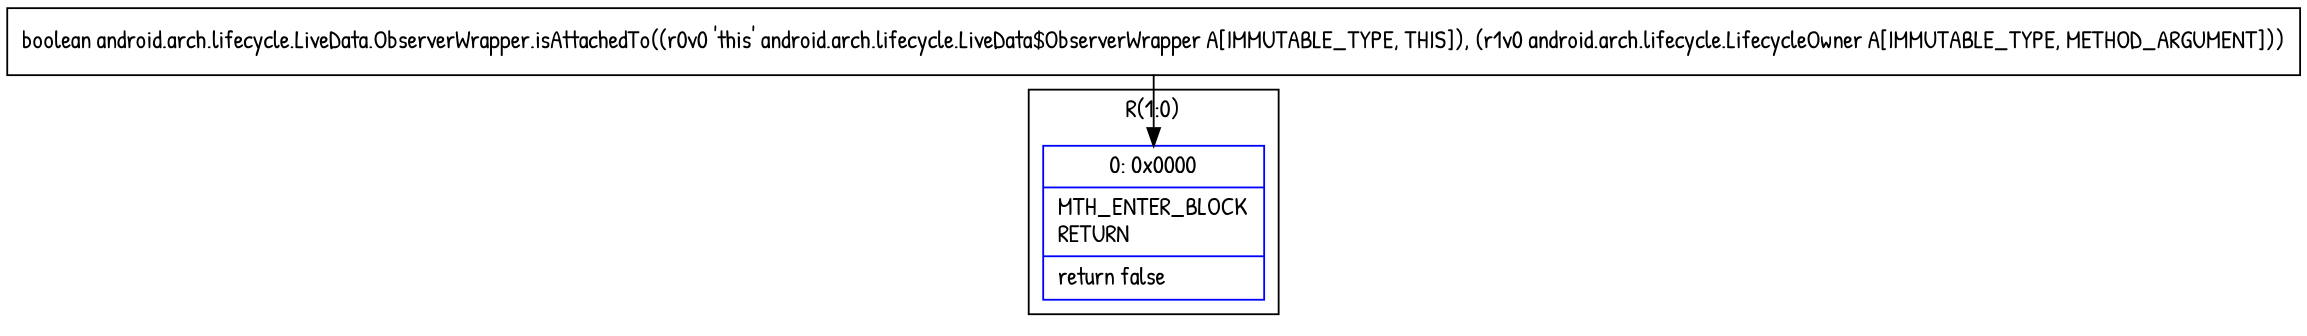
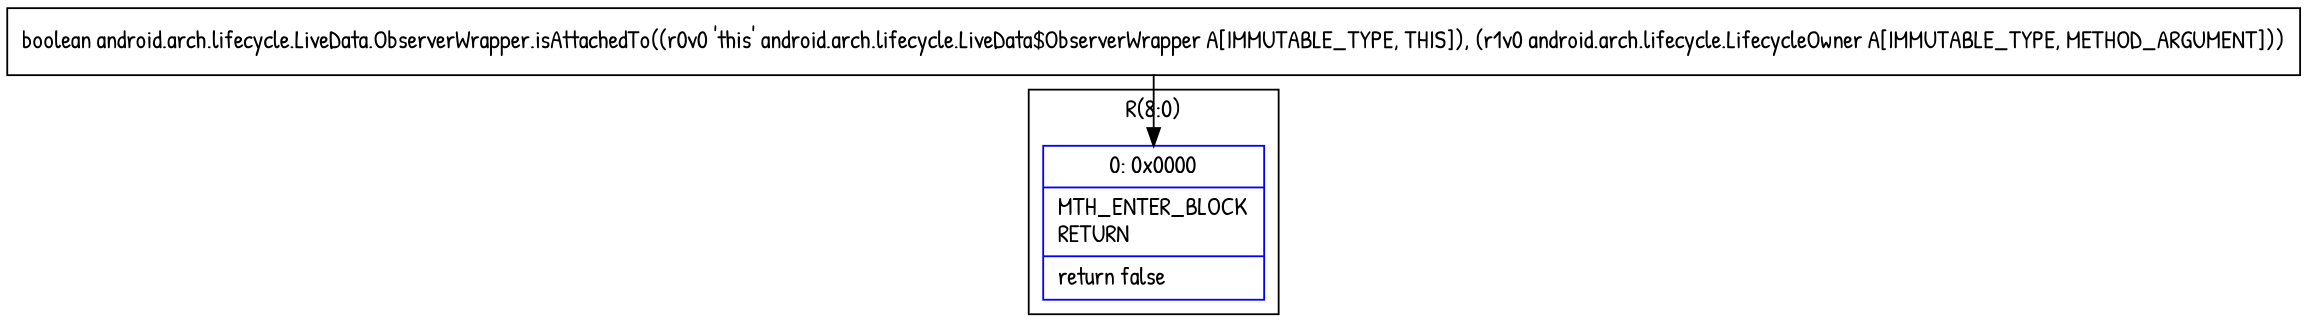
(1154, 110) -> (1154, 110)
